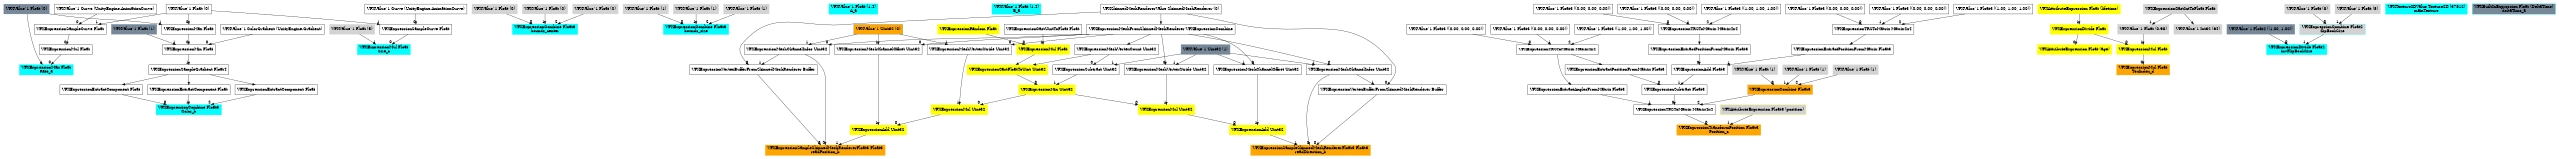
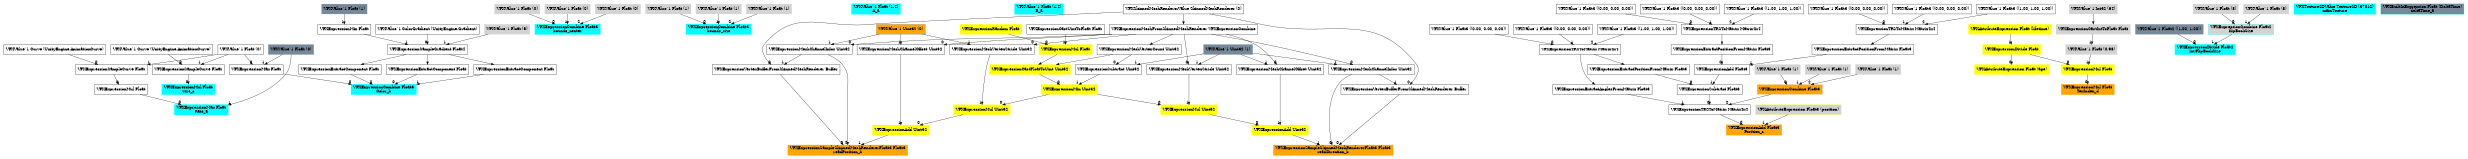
(2188, 18) -> (2093, 18)
(189, 38) -> (316, 79)
(367, 38) -> (469, 39)
(232, 39) -> (428, 38)
(1719, 130) -> (1754, 130)
